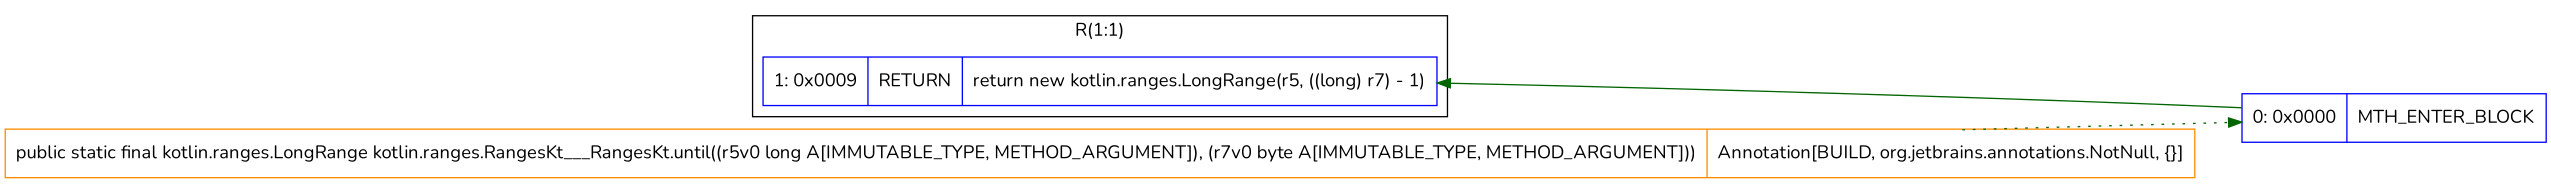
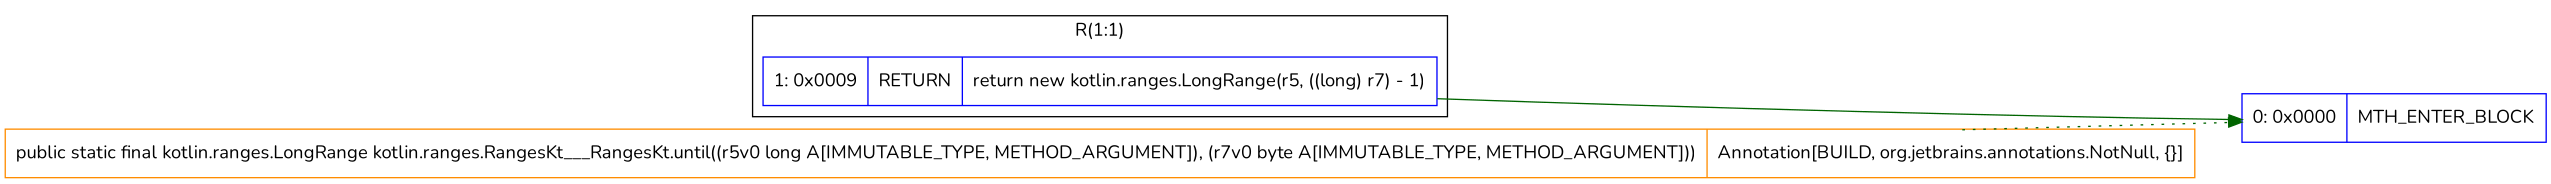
(1846, 94) -> (1833, 111)
